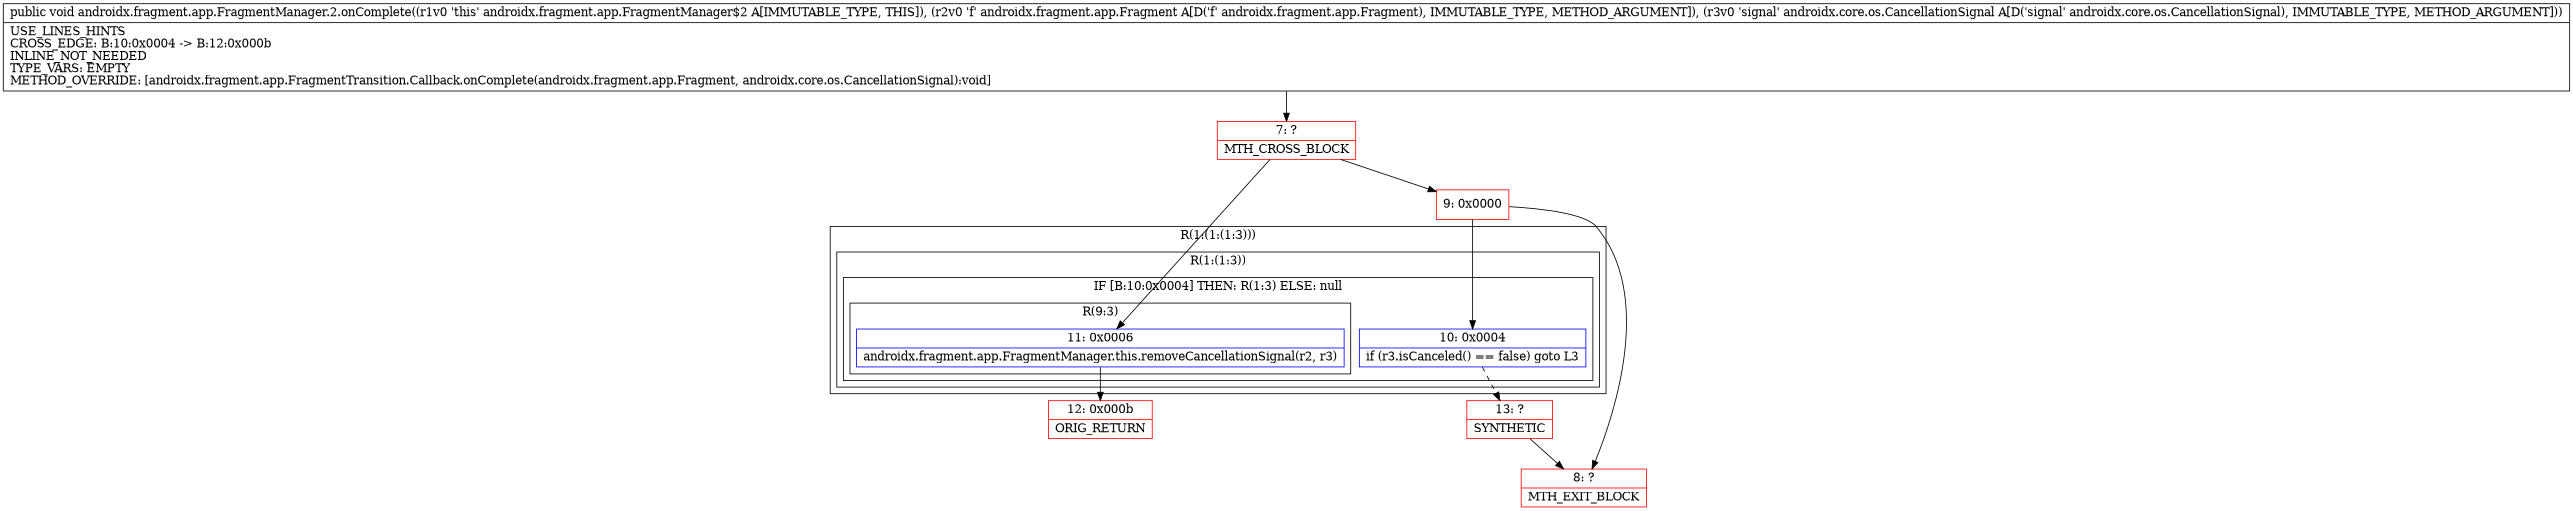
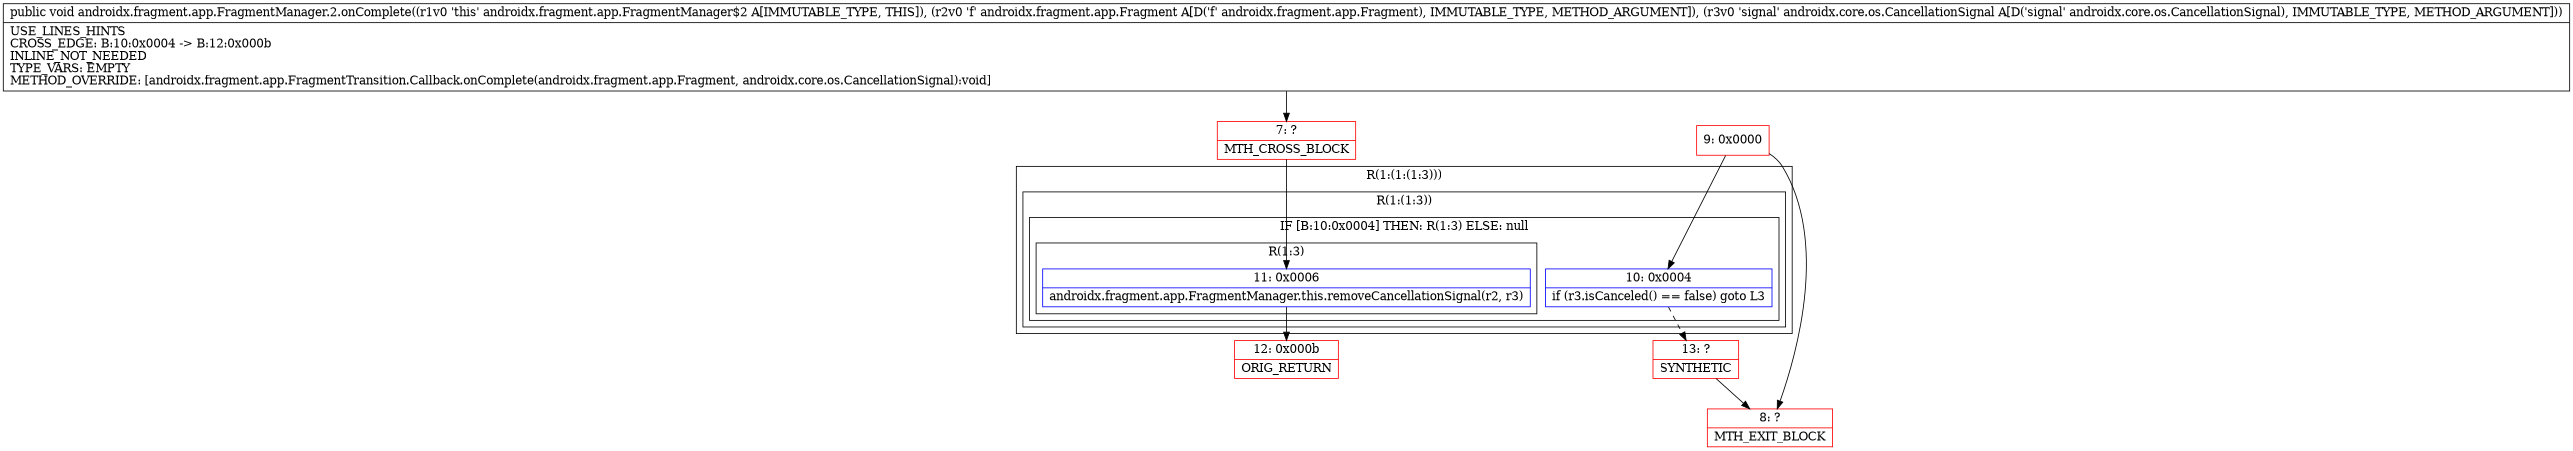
(1385, 174) -> none
(1100, 313) -> (1286, 252)
